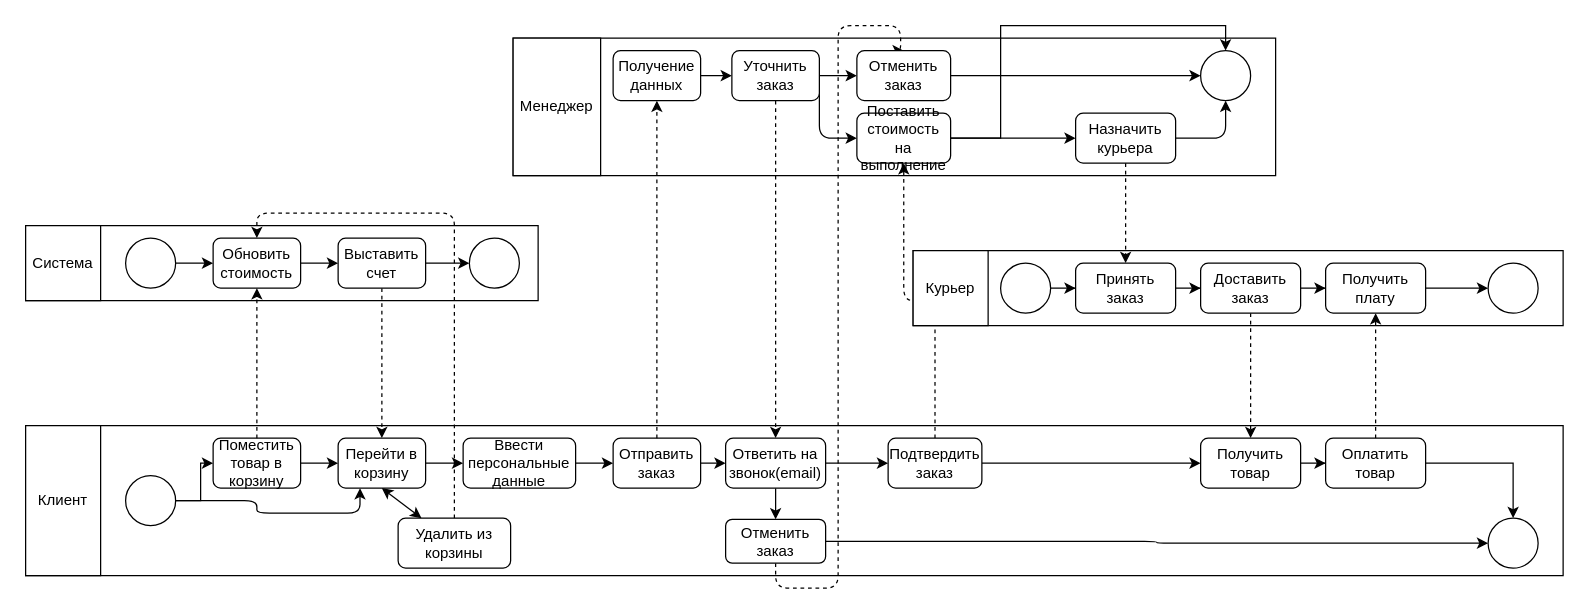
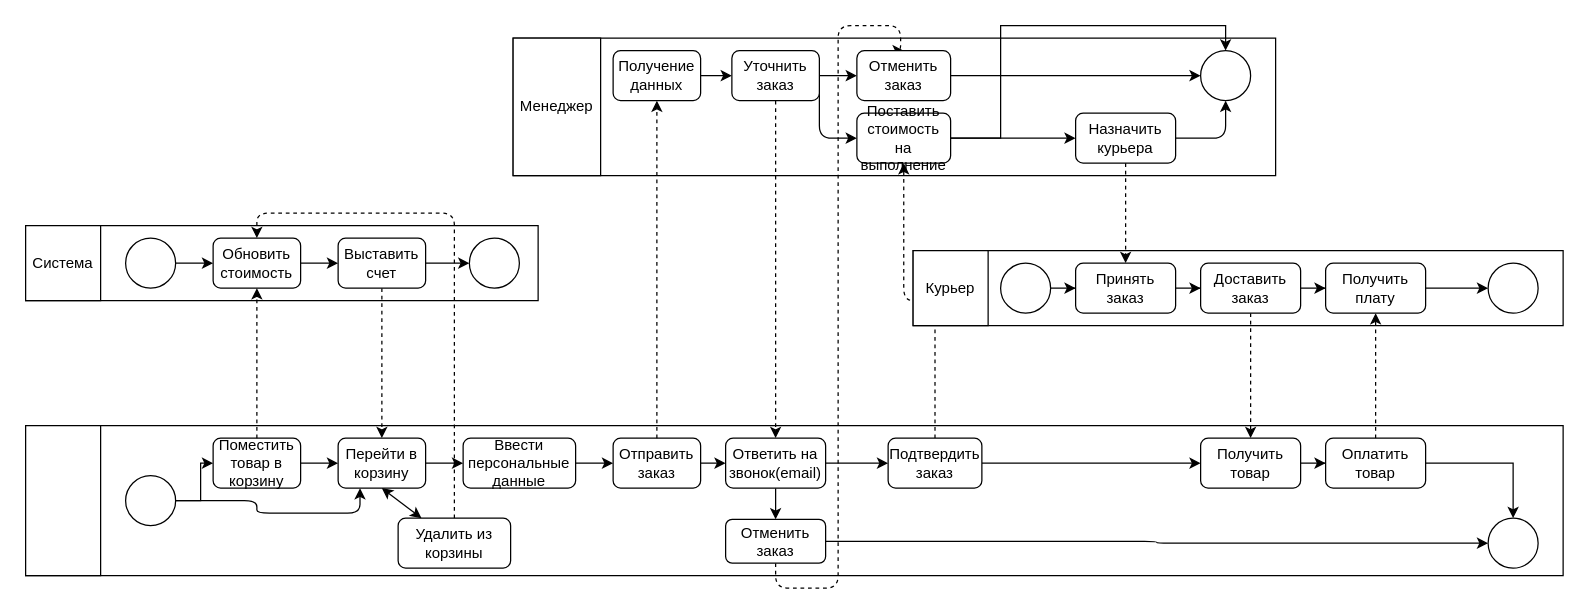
(63, 501) -> none
